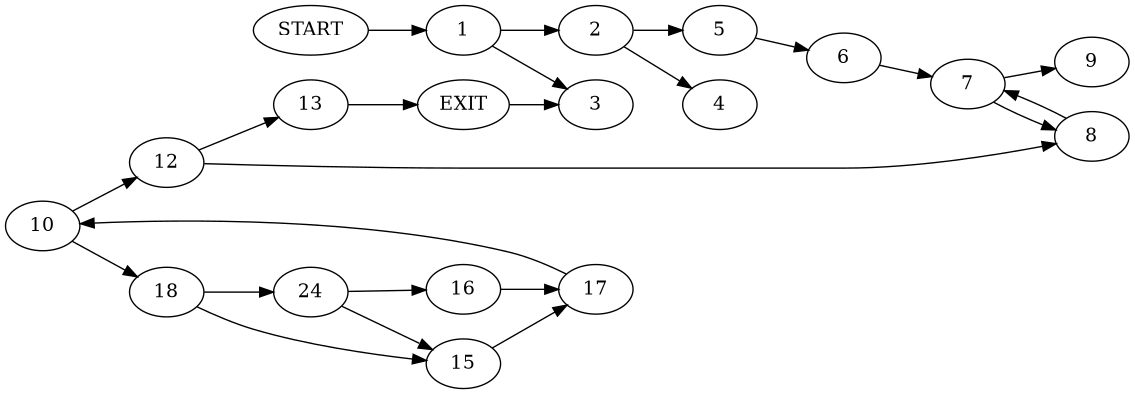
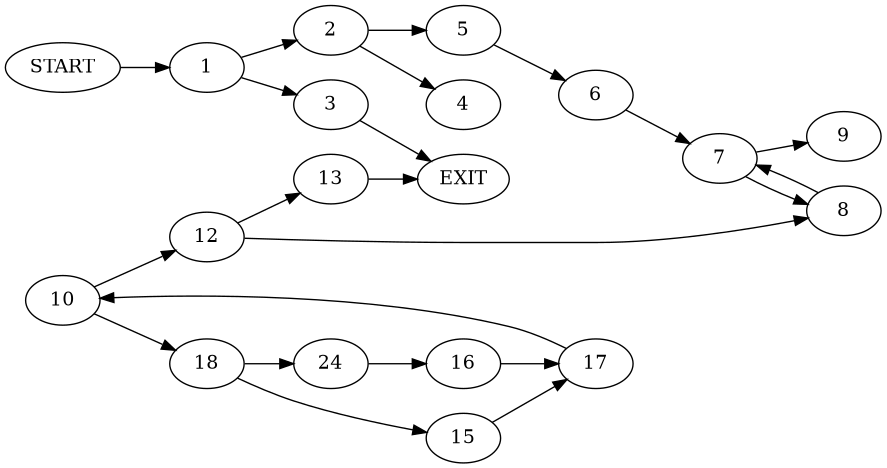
(527, 105) -> (389, 137)
(381, 325) -> none
